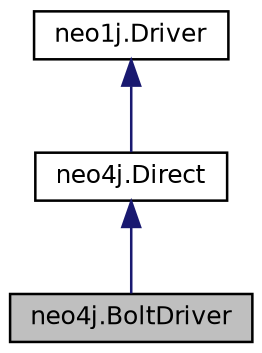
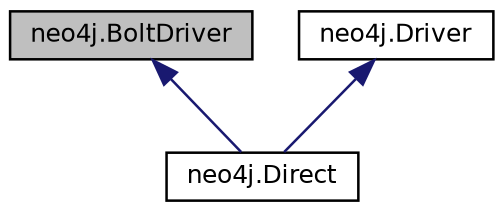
(131, 35) -> (396, 35)
(131, 260) -> (206, 115)
